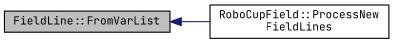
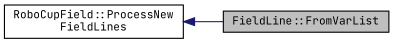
(196, 22) -> (209, 22)
